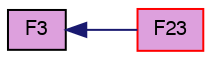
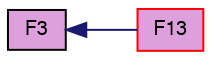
(170, 30) -> (170, 30)
